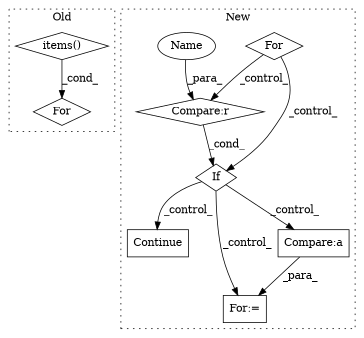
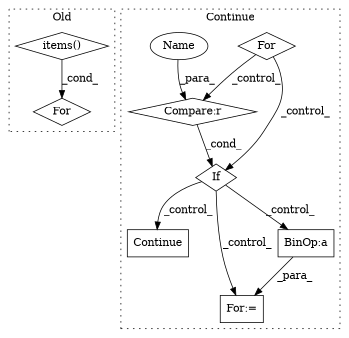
(238, 18) -> (230, 18)
(314, 243) -> (306, 243)
